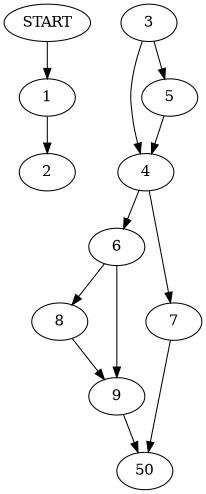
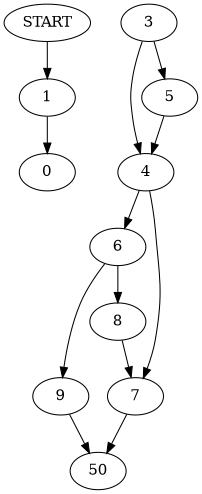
(47, 172) -> (47, 172)
(85, 355) -> (125, 354)
